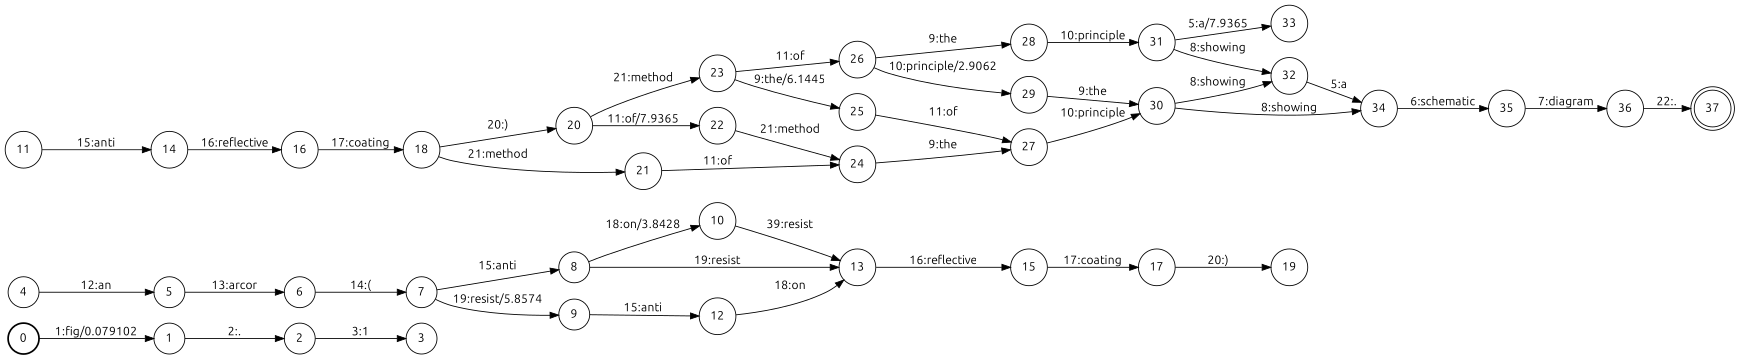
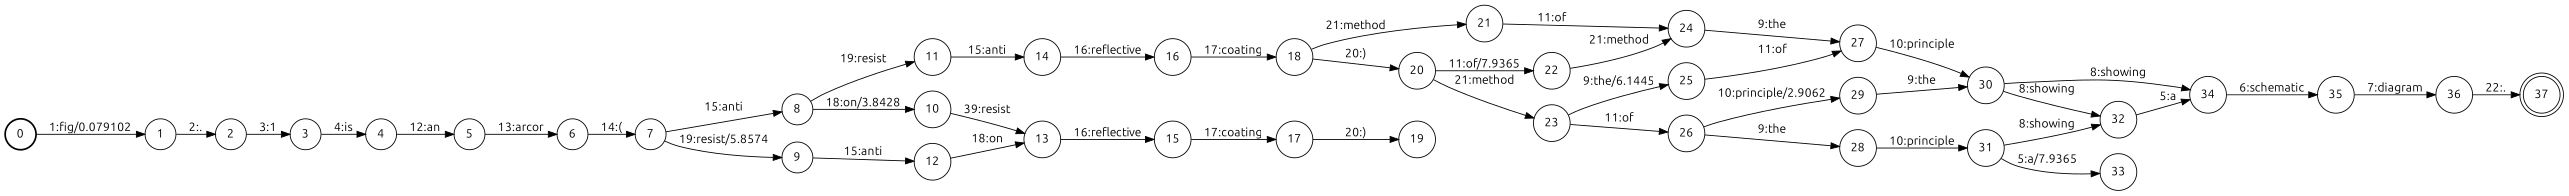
none -> (339, 134)
(710, 267) -> (857, 80)
